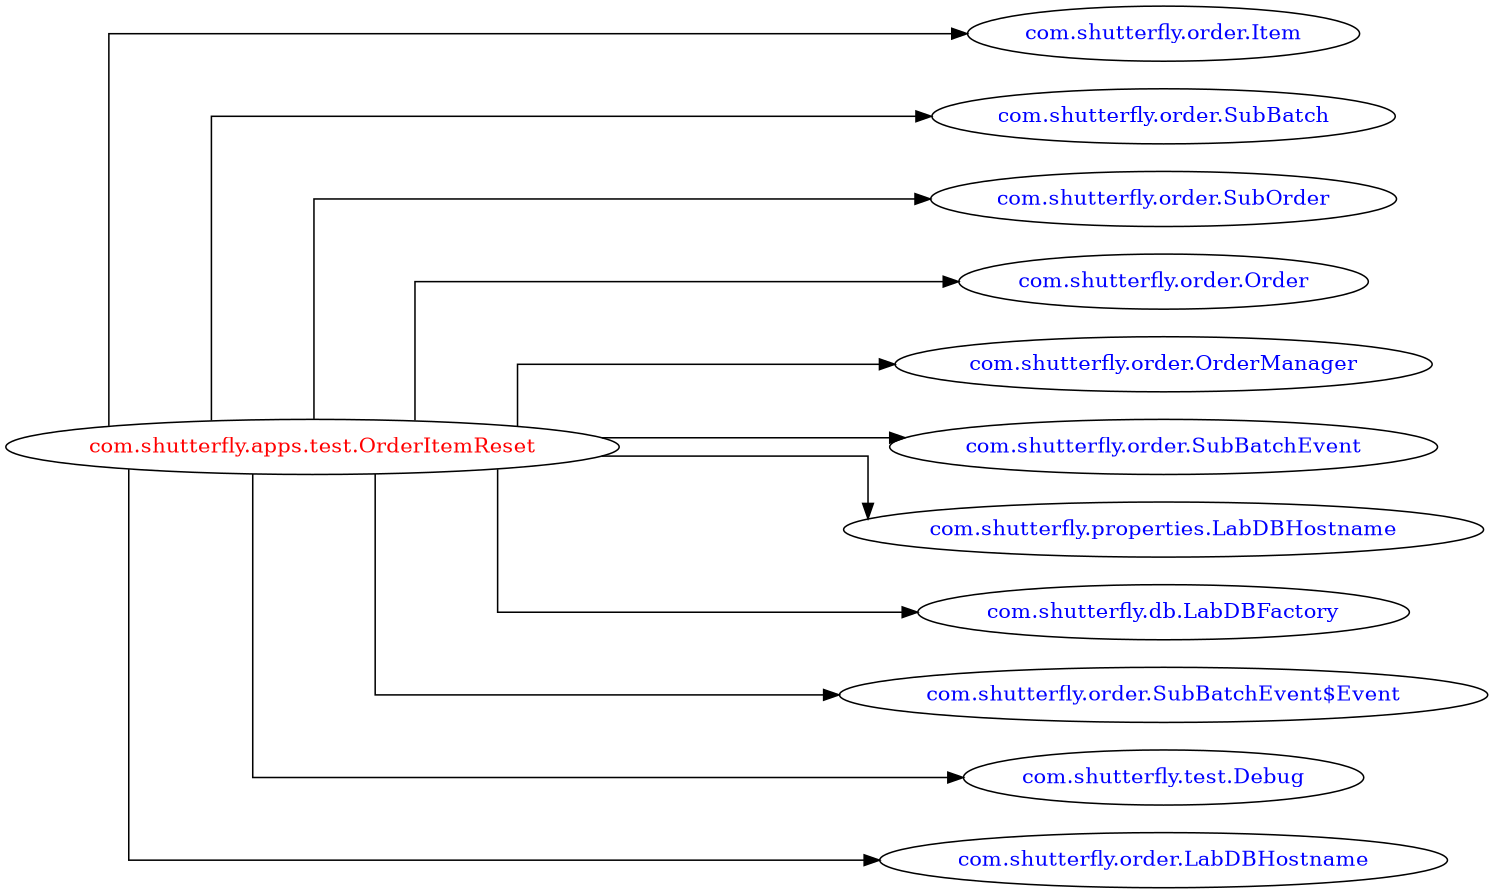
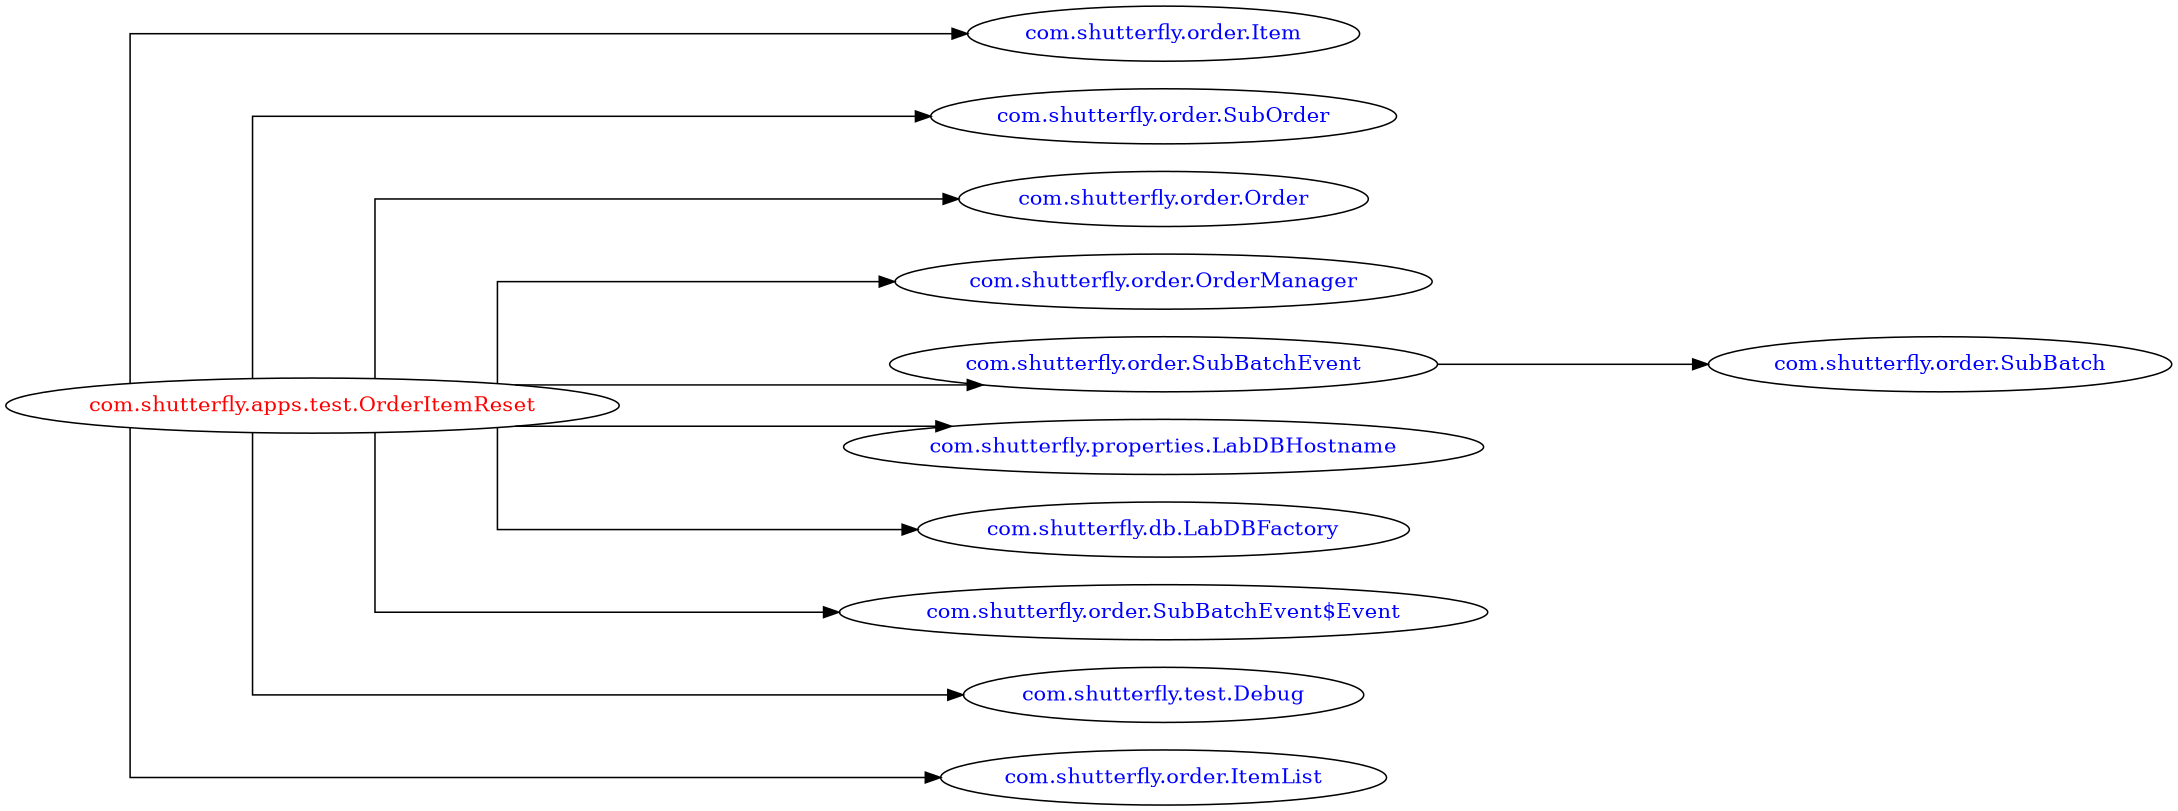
(412, 116) -> (1565, 364)
(1164, 860) -> (1164, 778)
